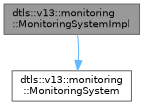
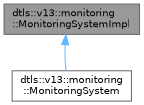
(79, 48) -> (65, 58)
